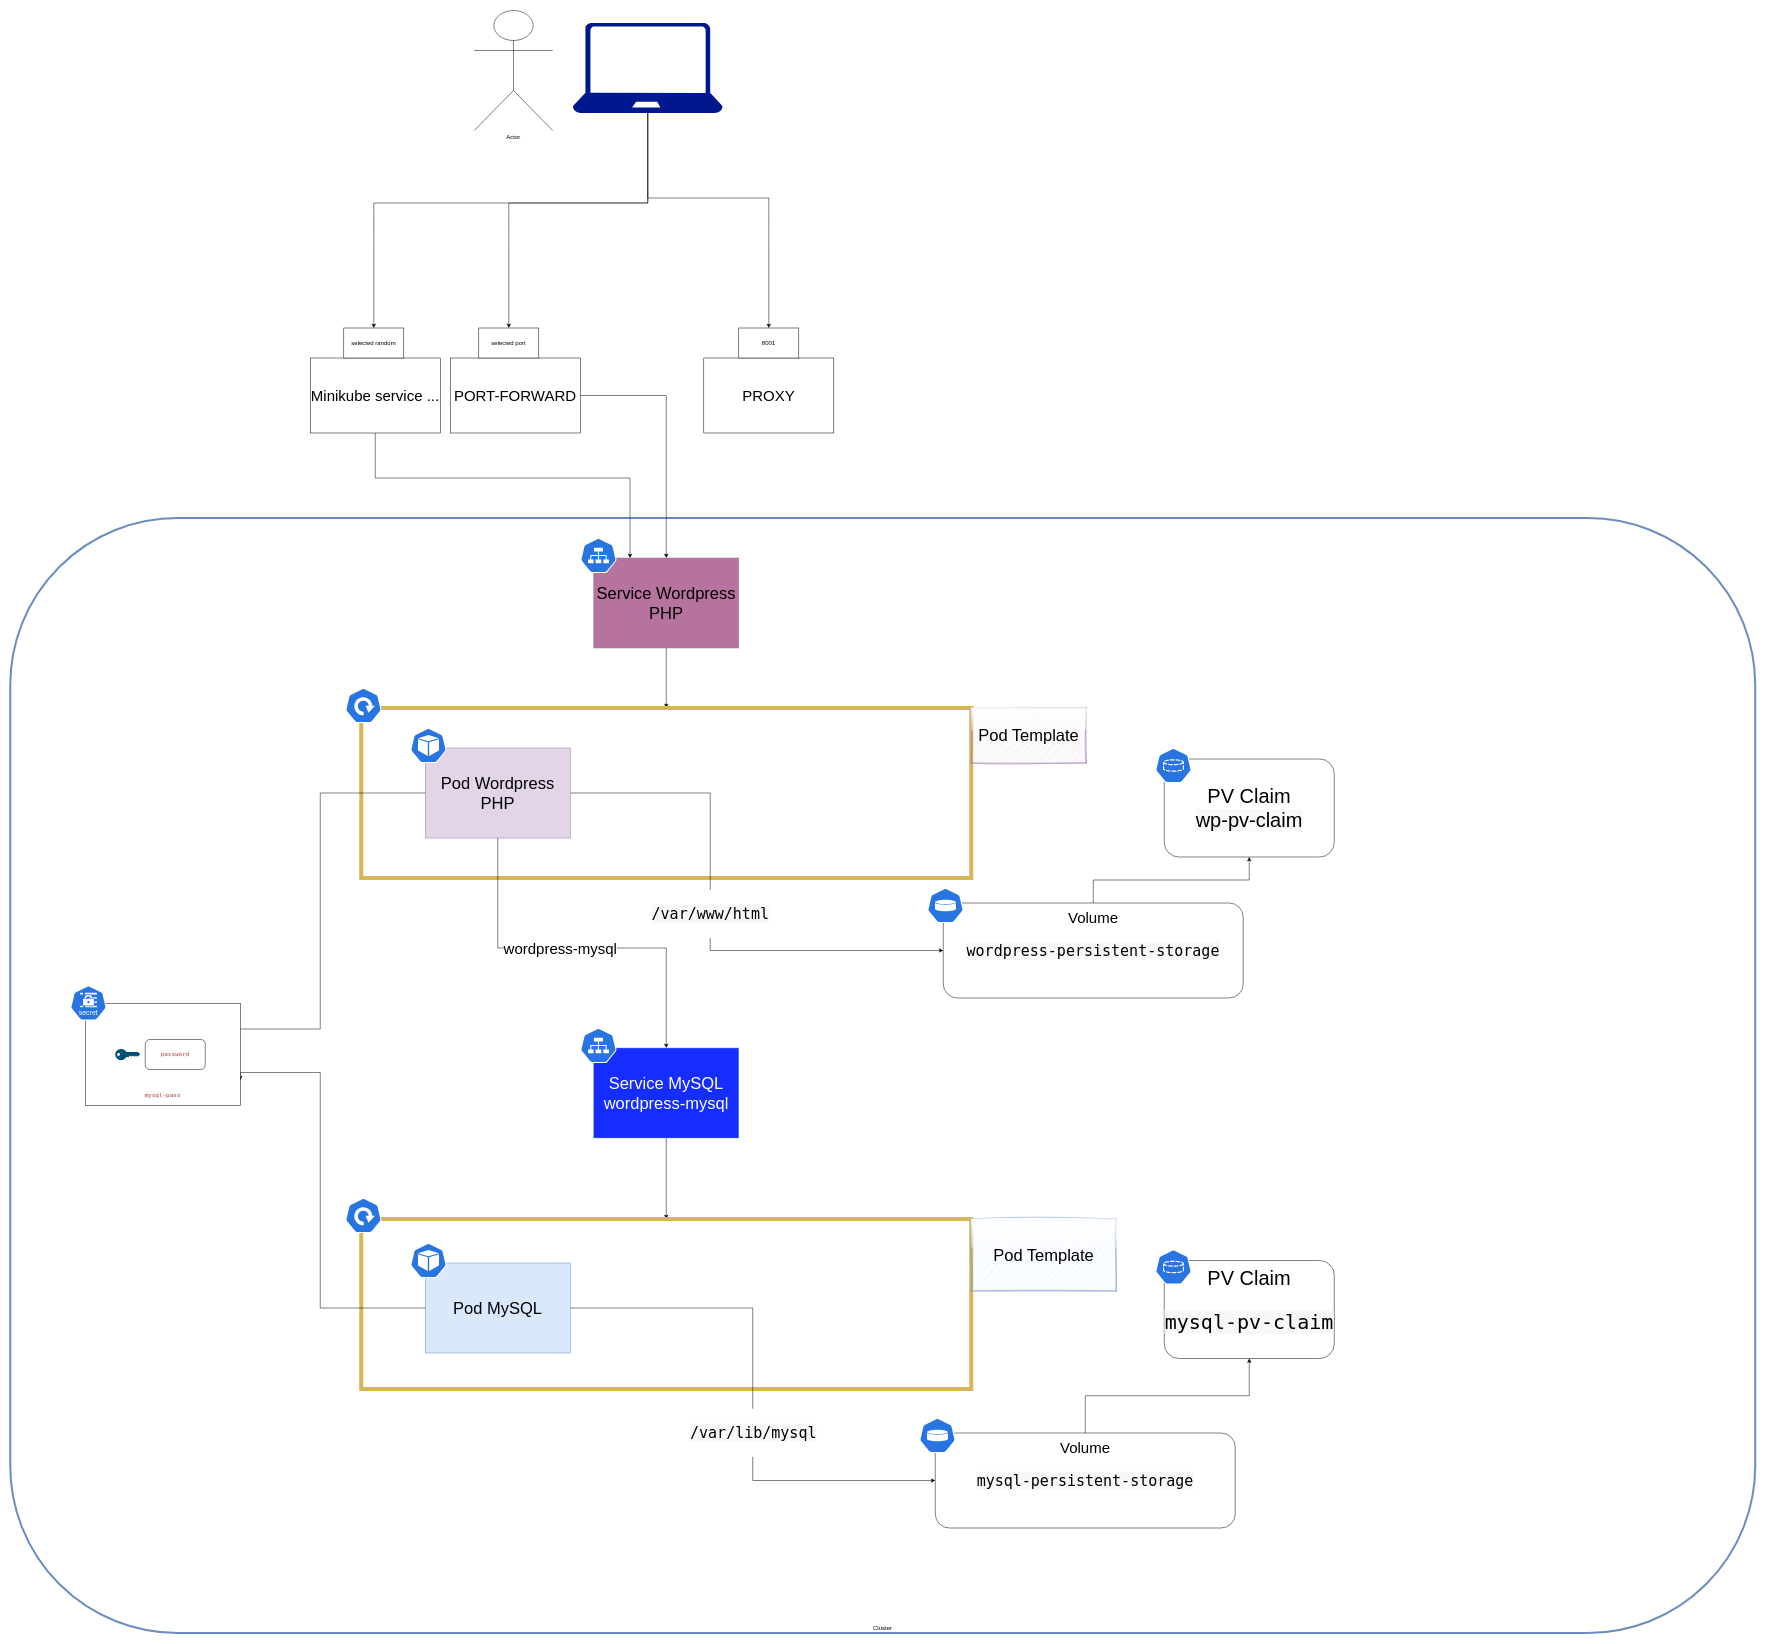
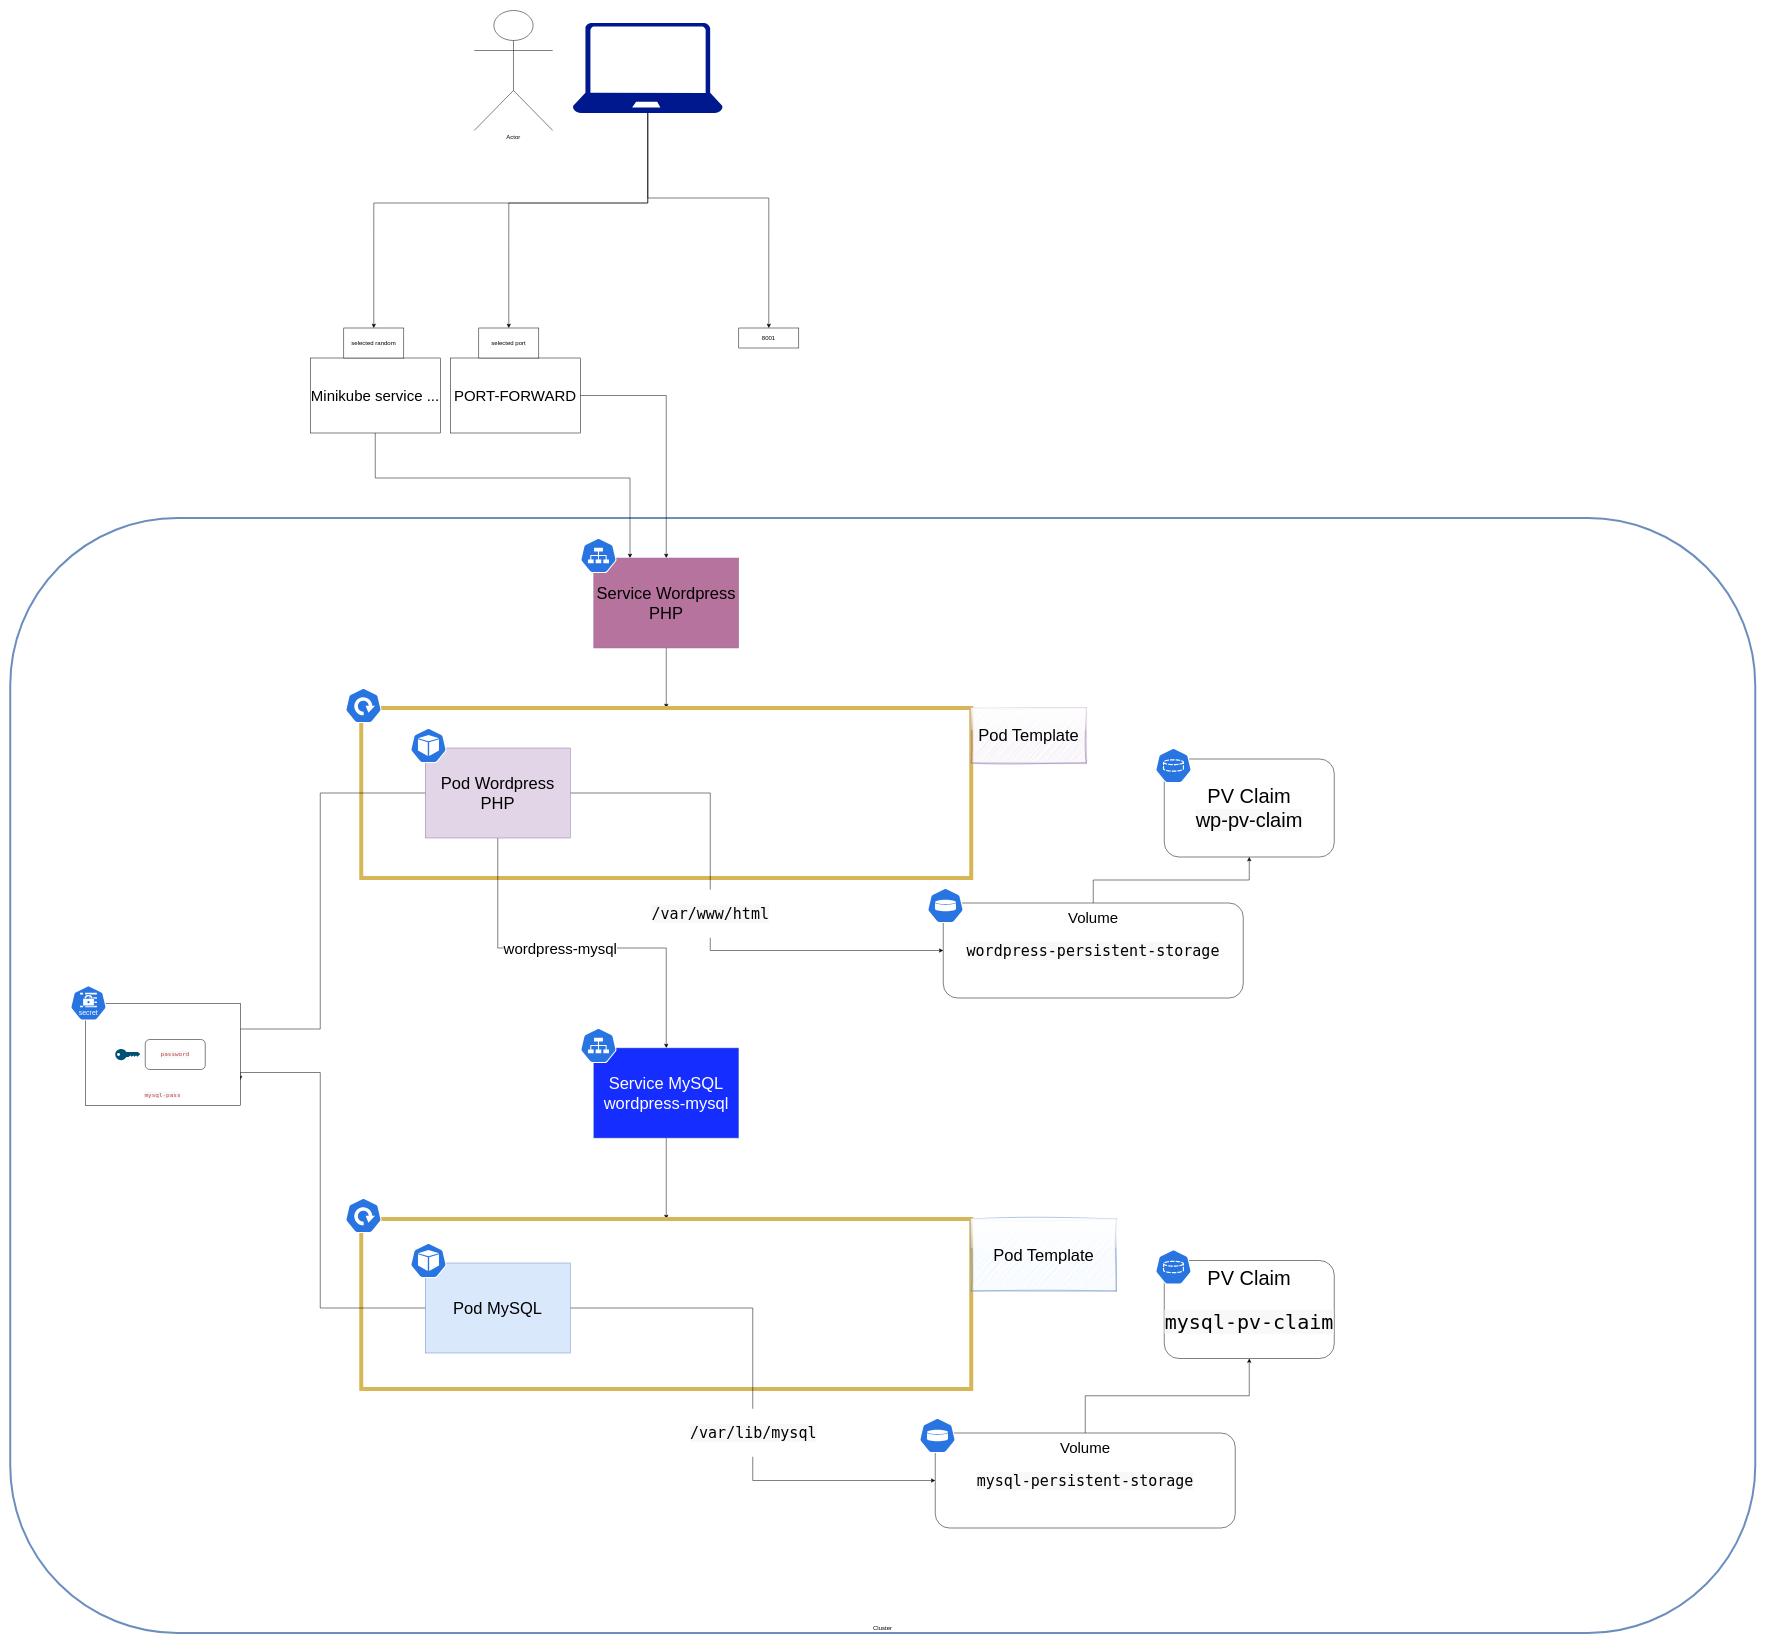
(769, 343) -> (769, 338)
(769, 395) -> none
